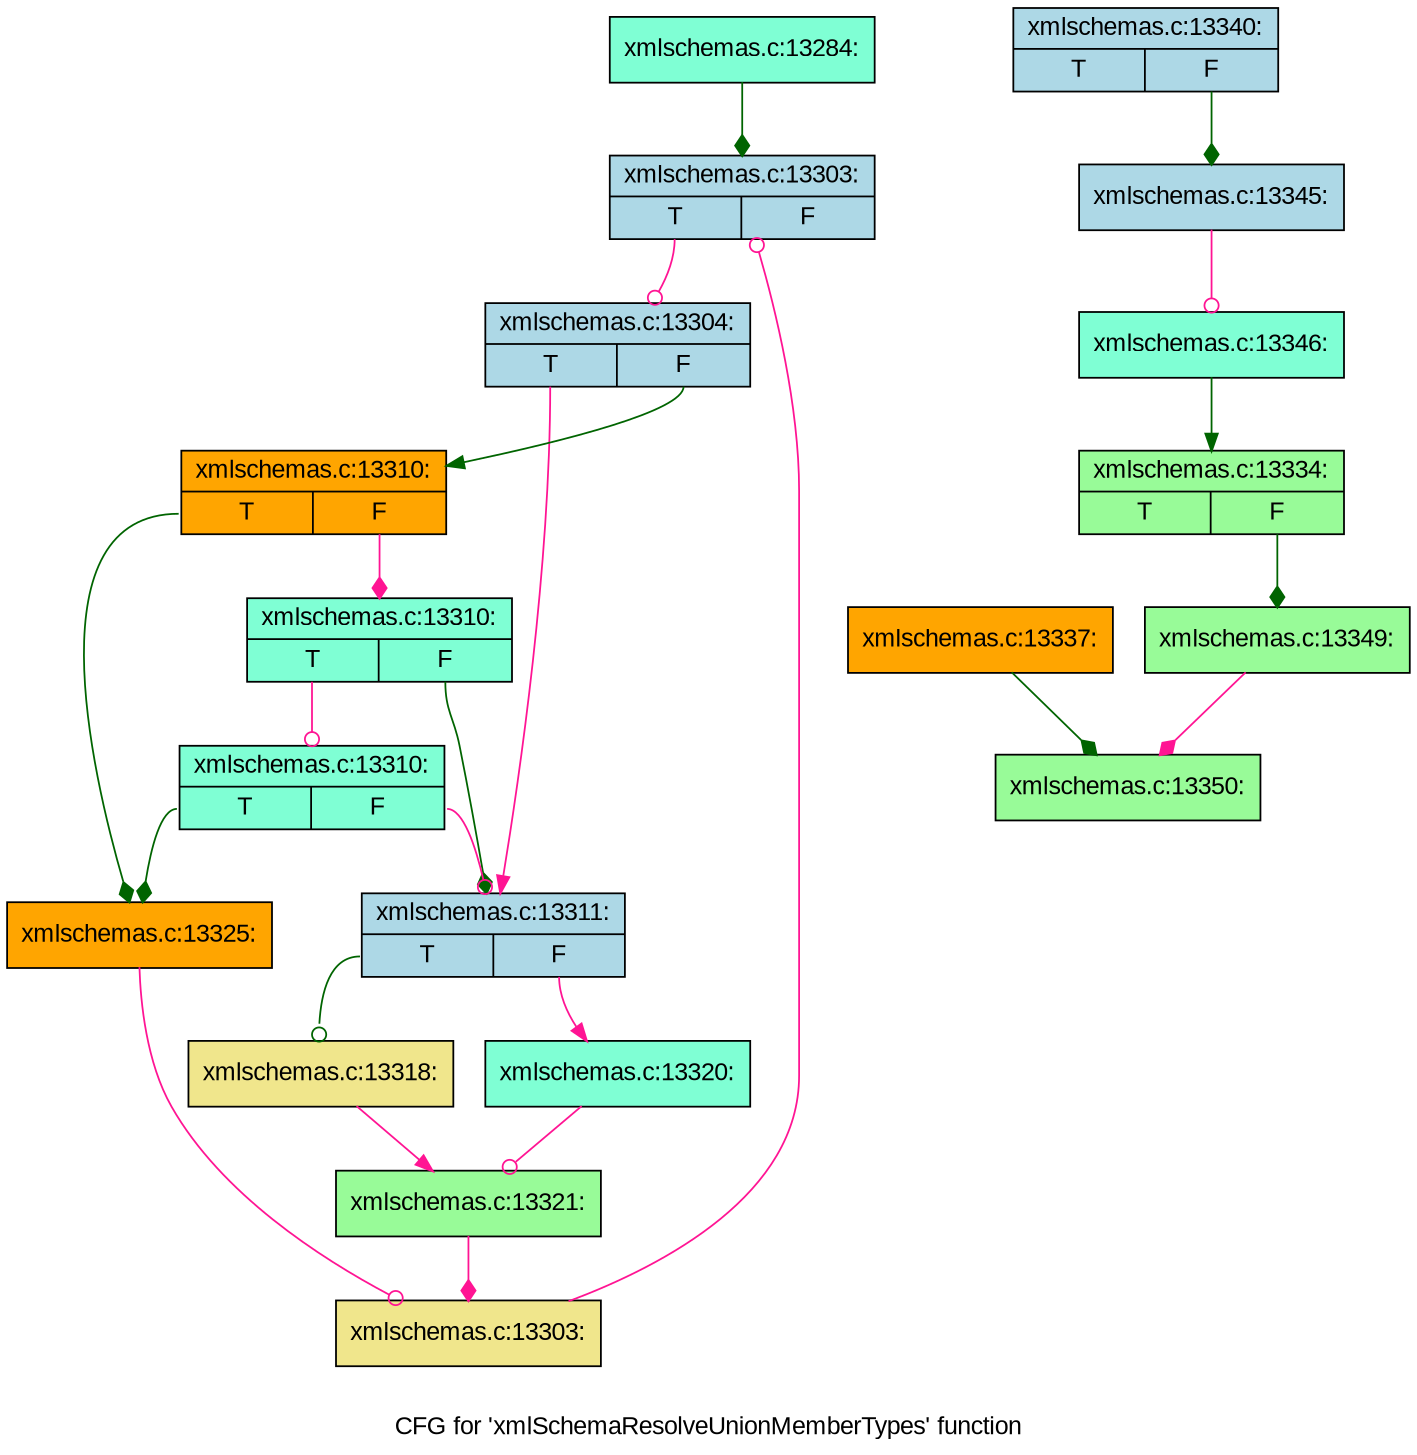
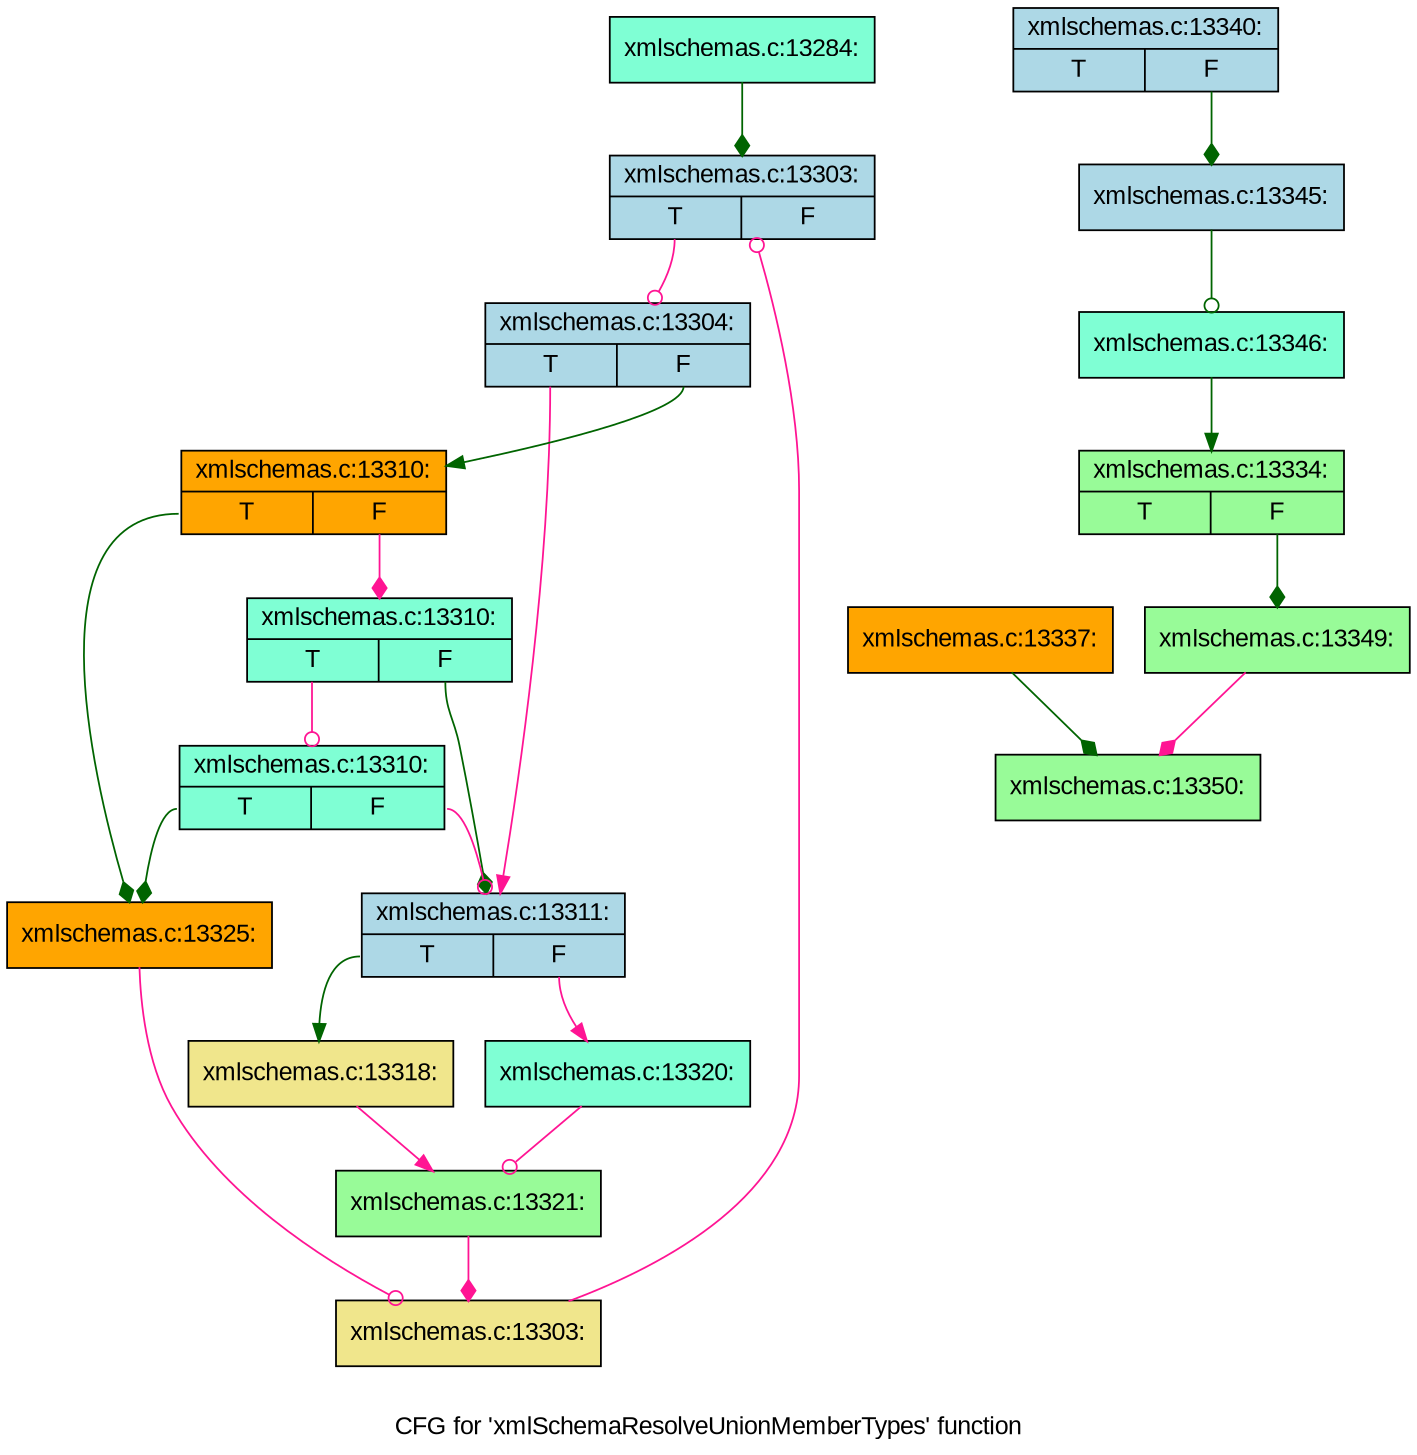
(1212, 264) -> (1212, 264)
(328, 981) -> (328, 981)
